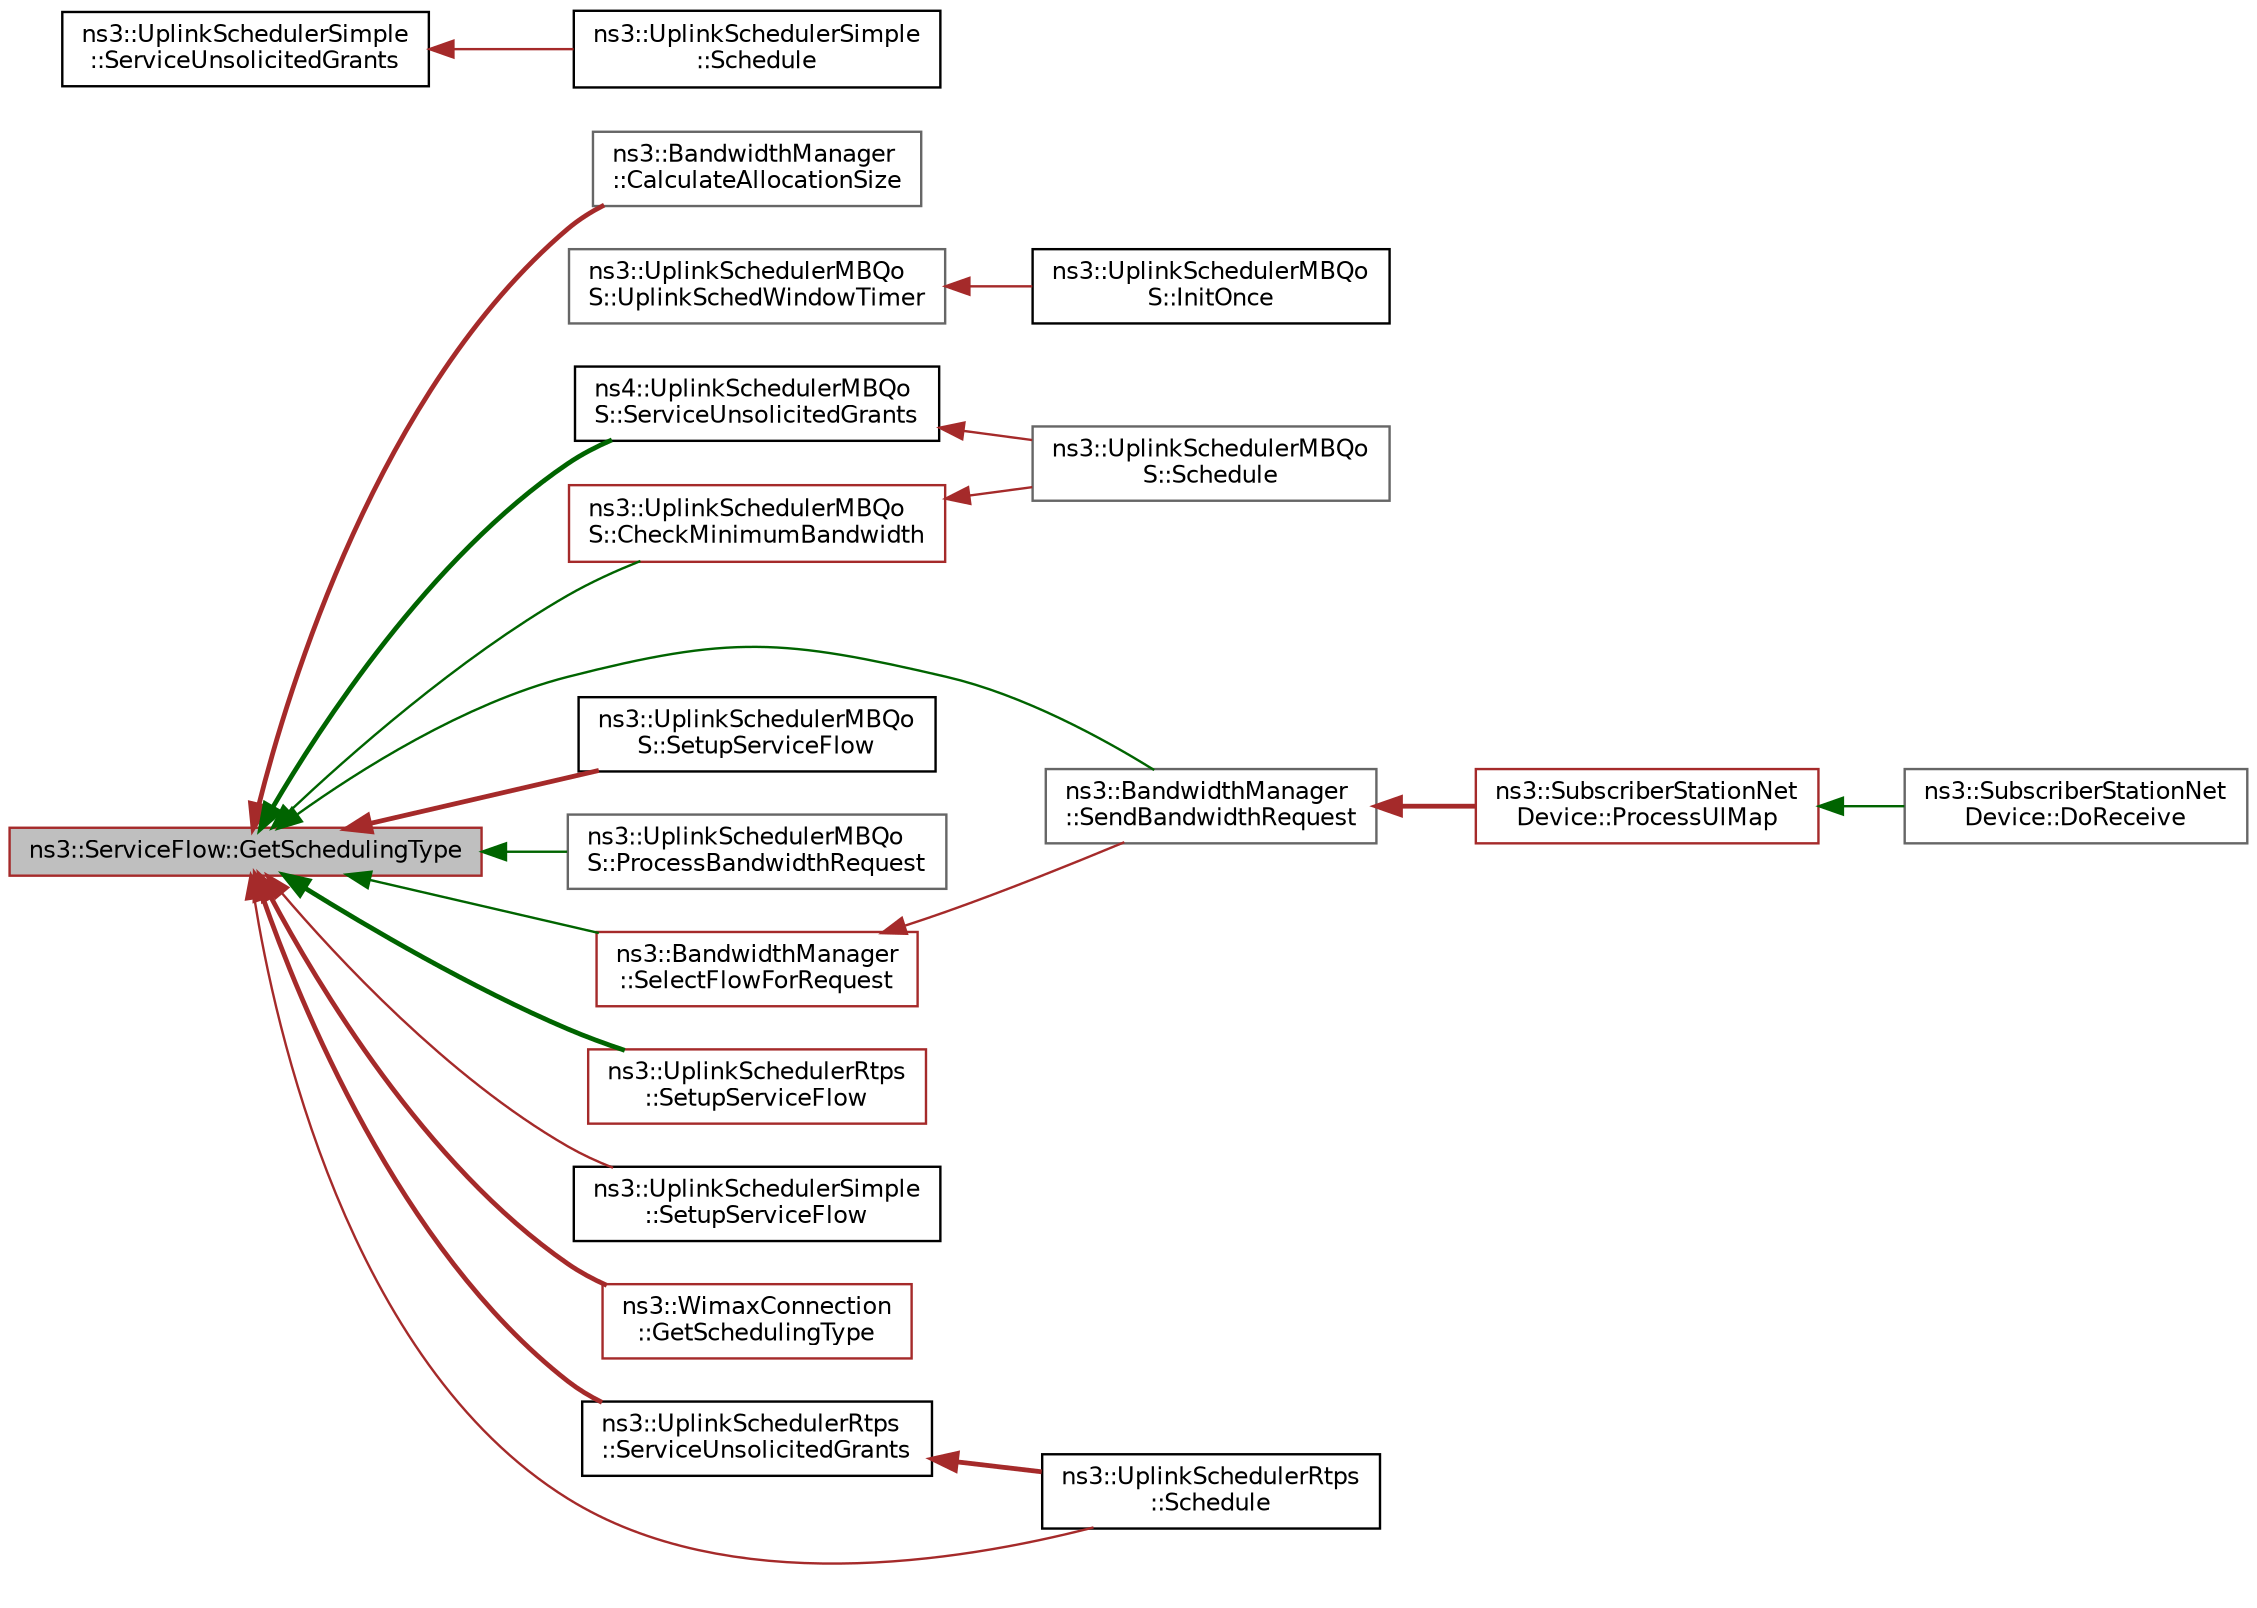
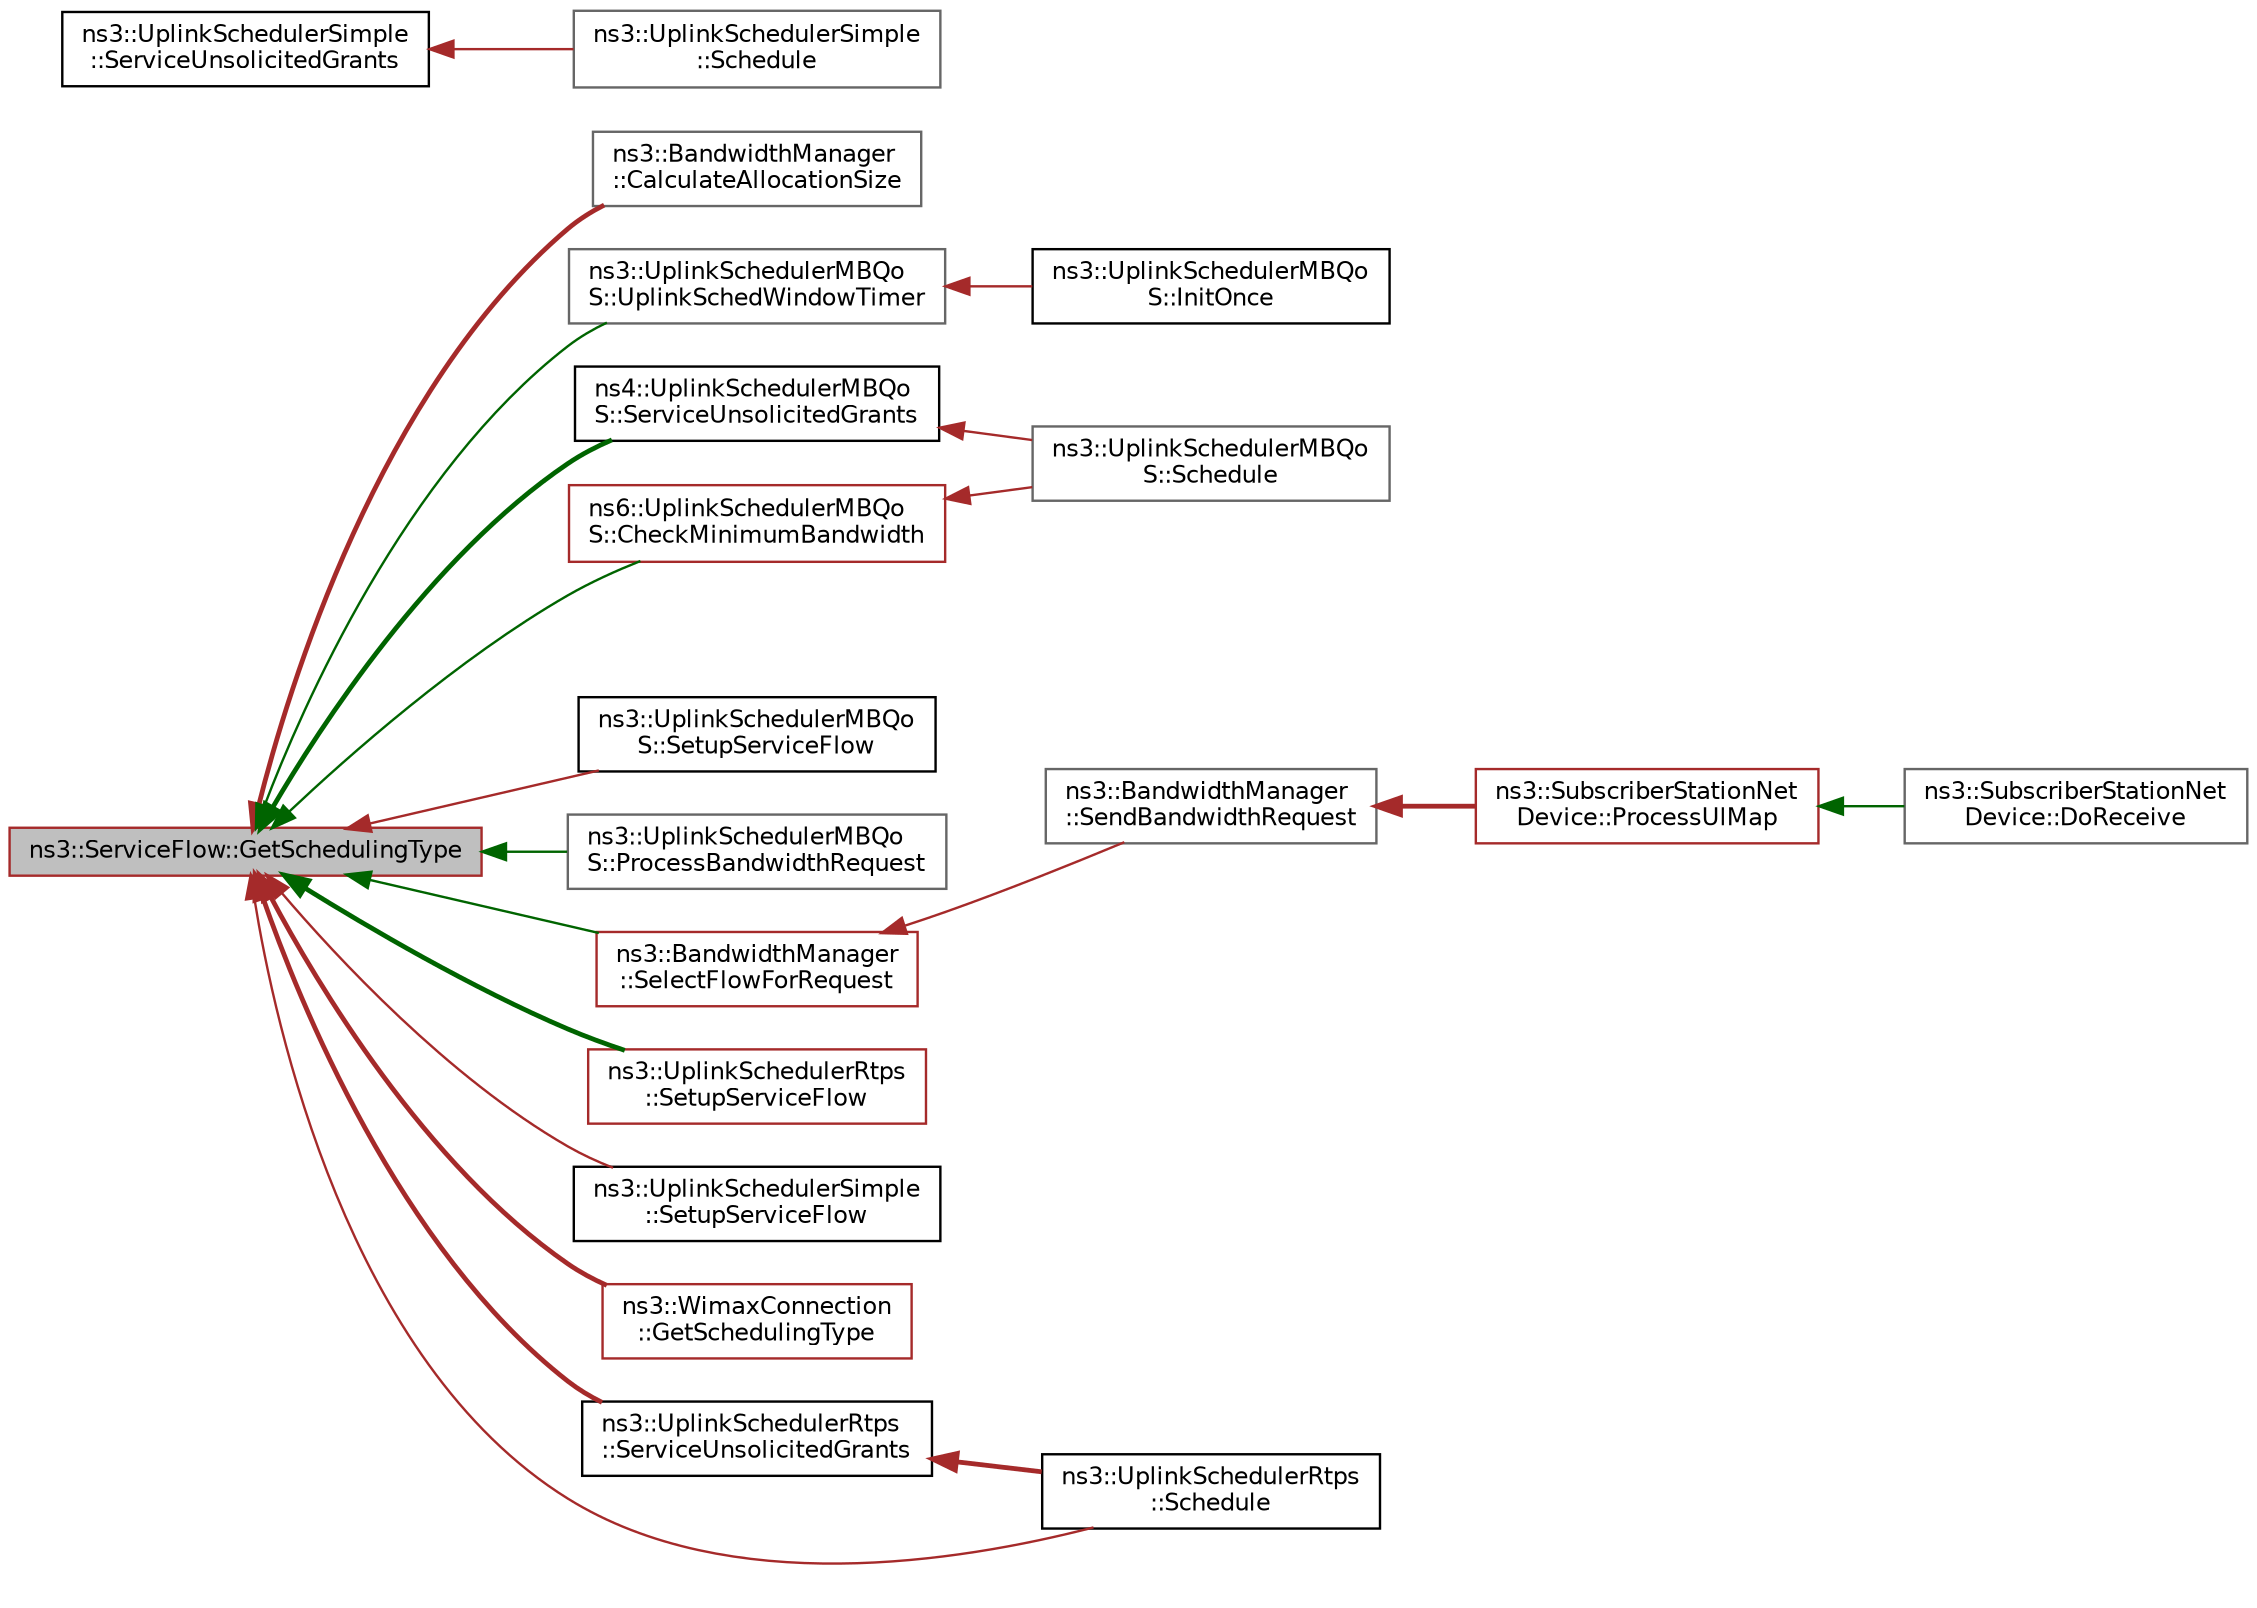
(757, 49) -> (757, 49)
(757, 523) -> (757, 523)
(719, 648) -> (400, 537)
(484, 797) -> (484, 797)
